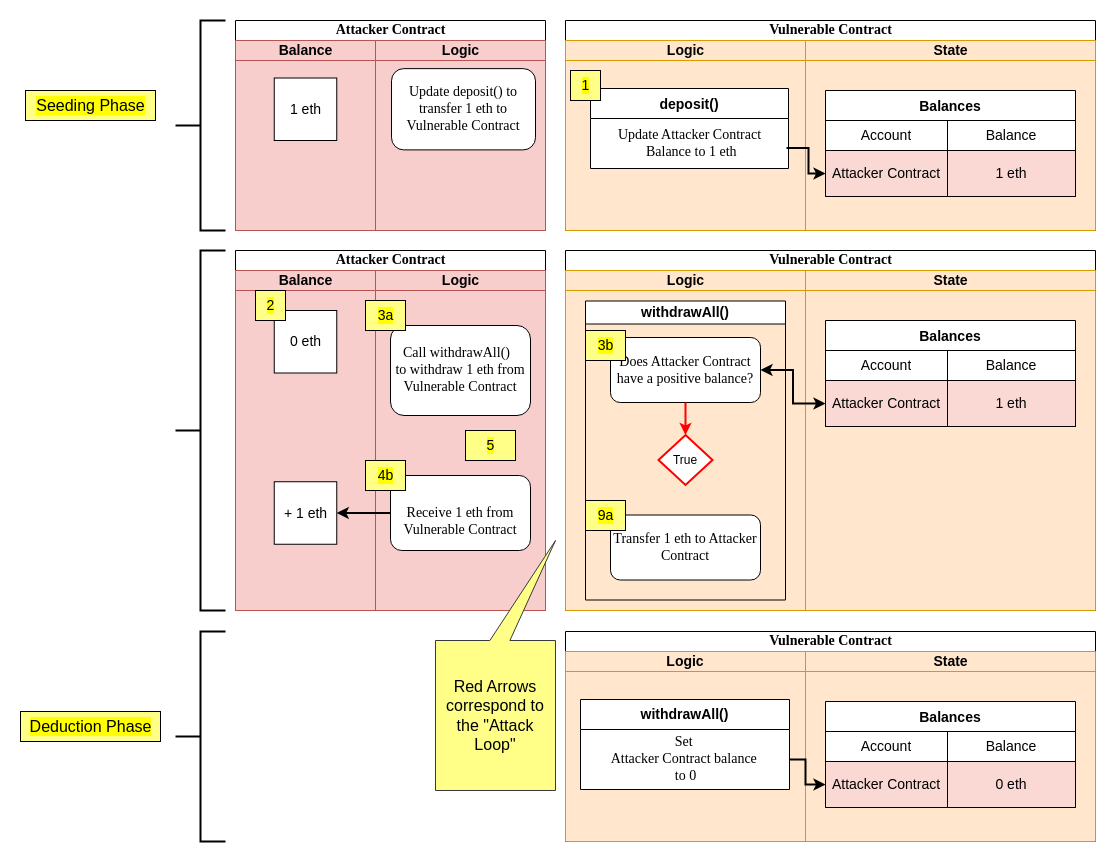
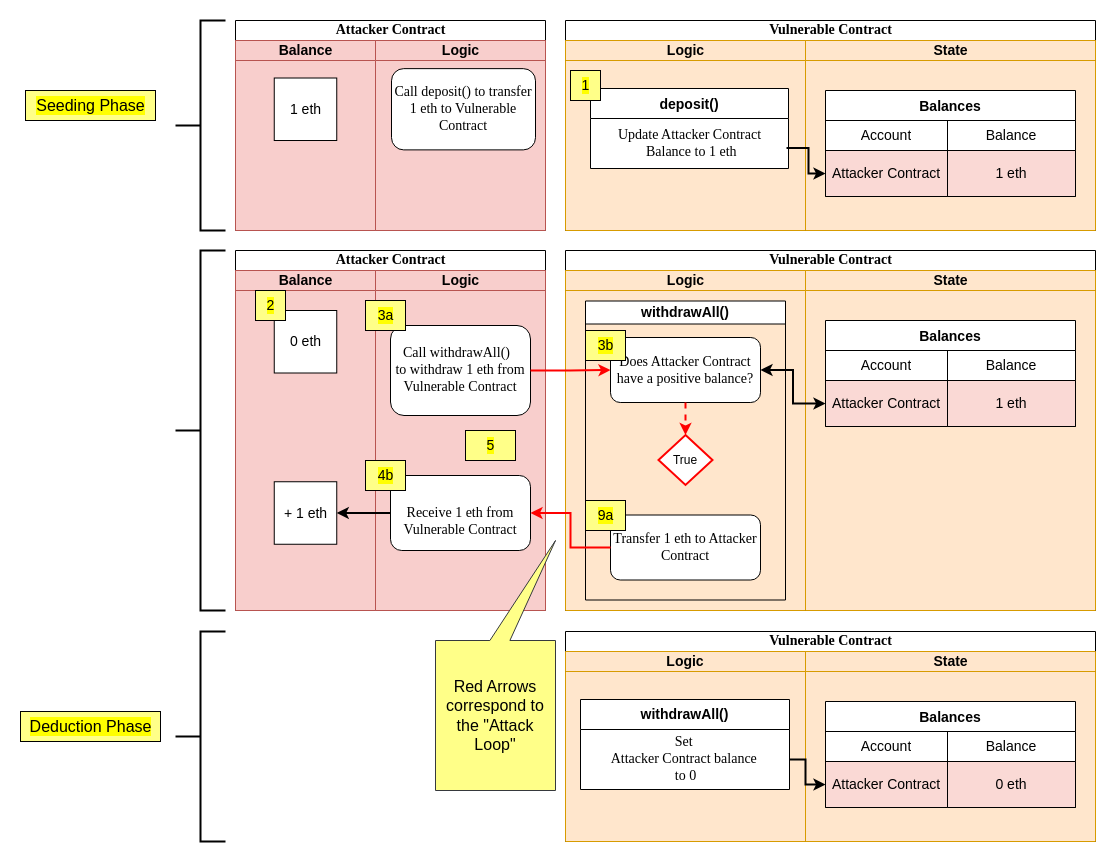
(464, 110) -> (464, 110)
none -> (568, 371)
(686, 415) -> (686, 415)
none -> (571, 535)
